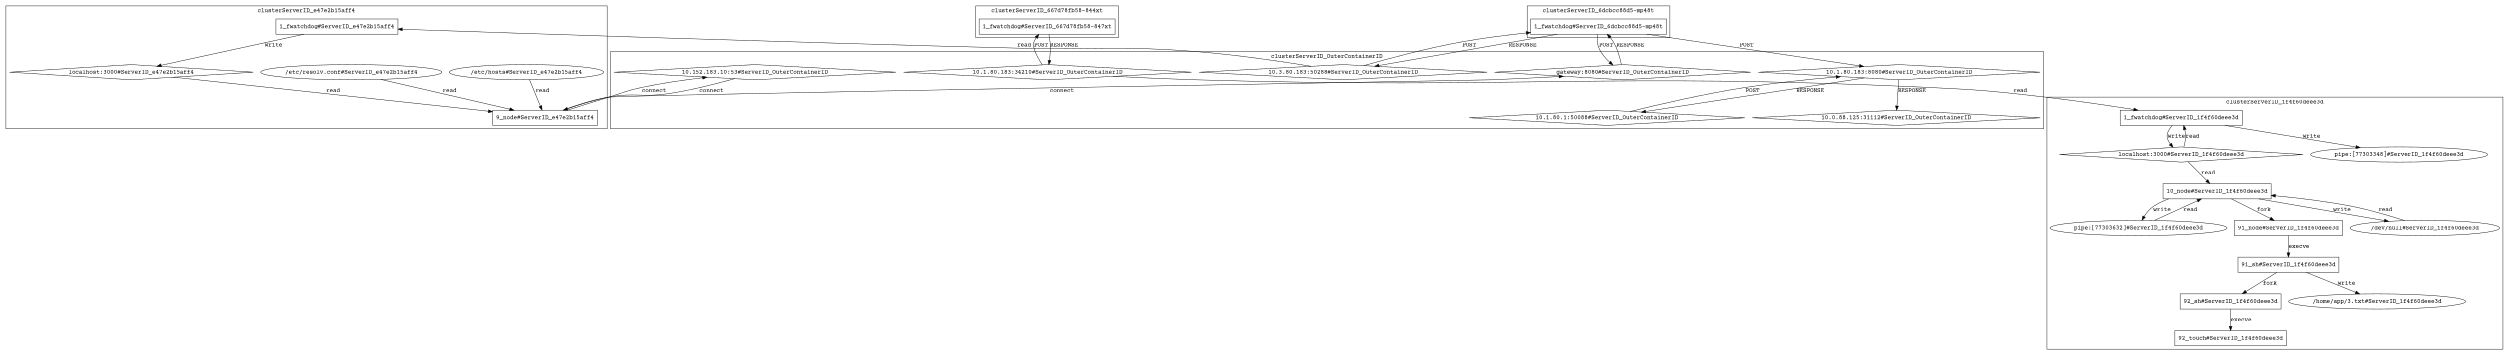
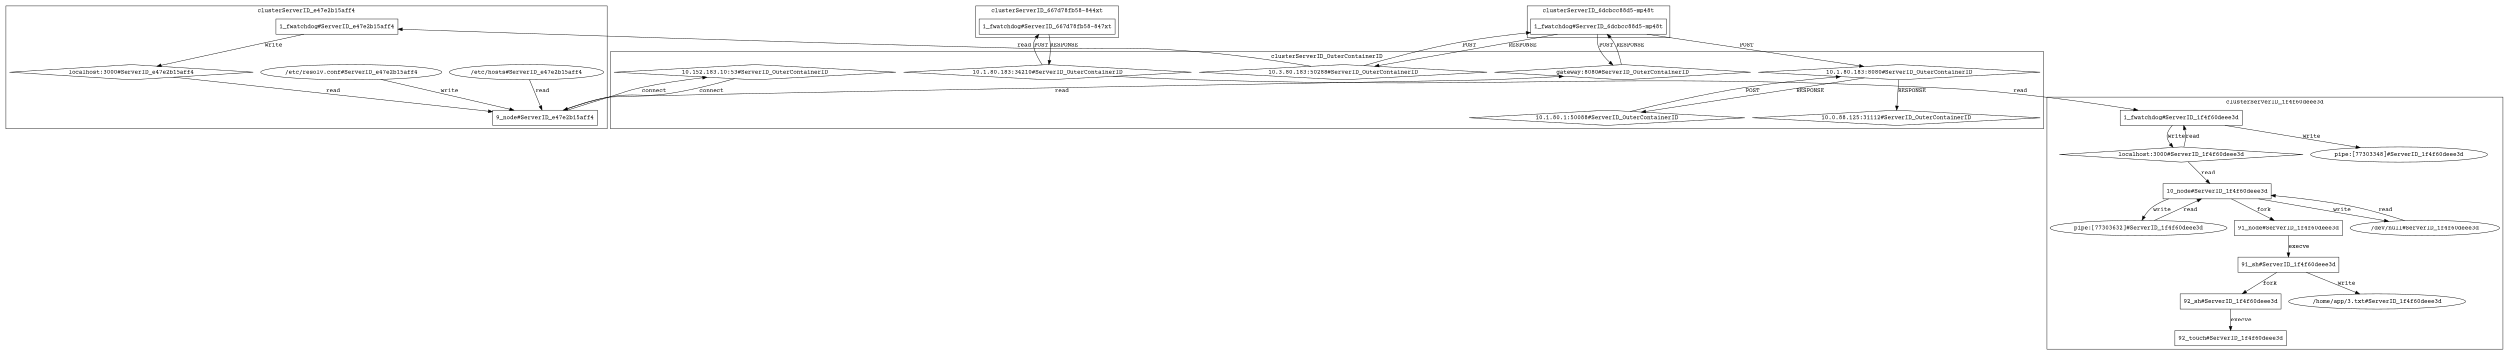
(450, 91) -> (450, 91)
(1062, 91) -> (1062, 91)
